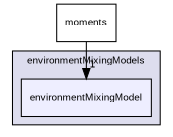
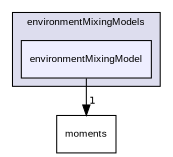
(86, 57) -> (86, 93)
